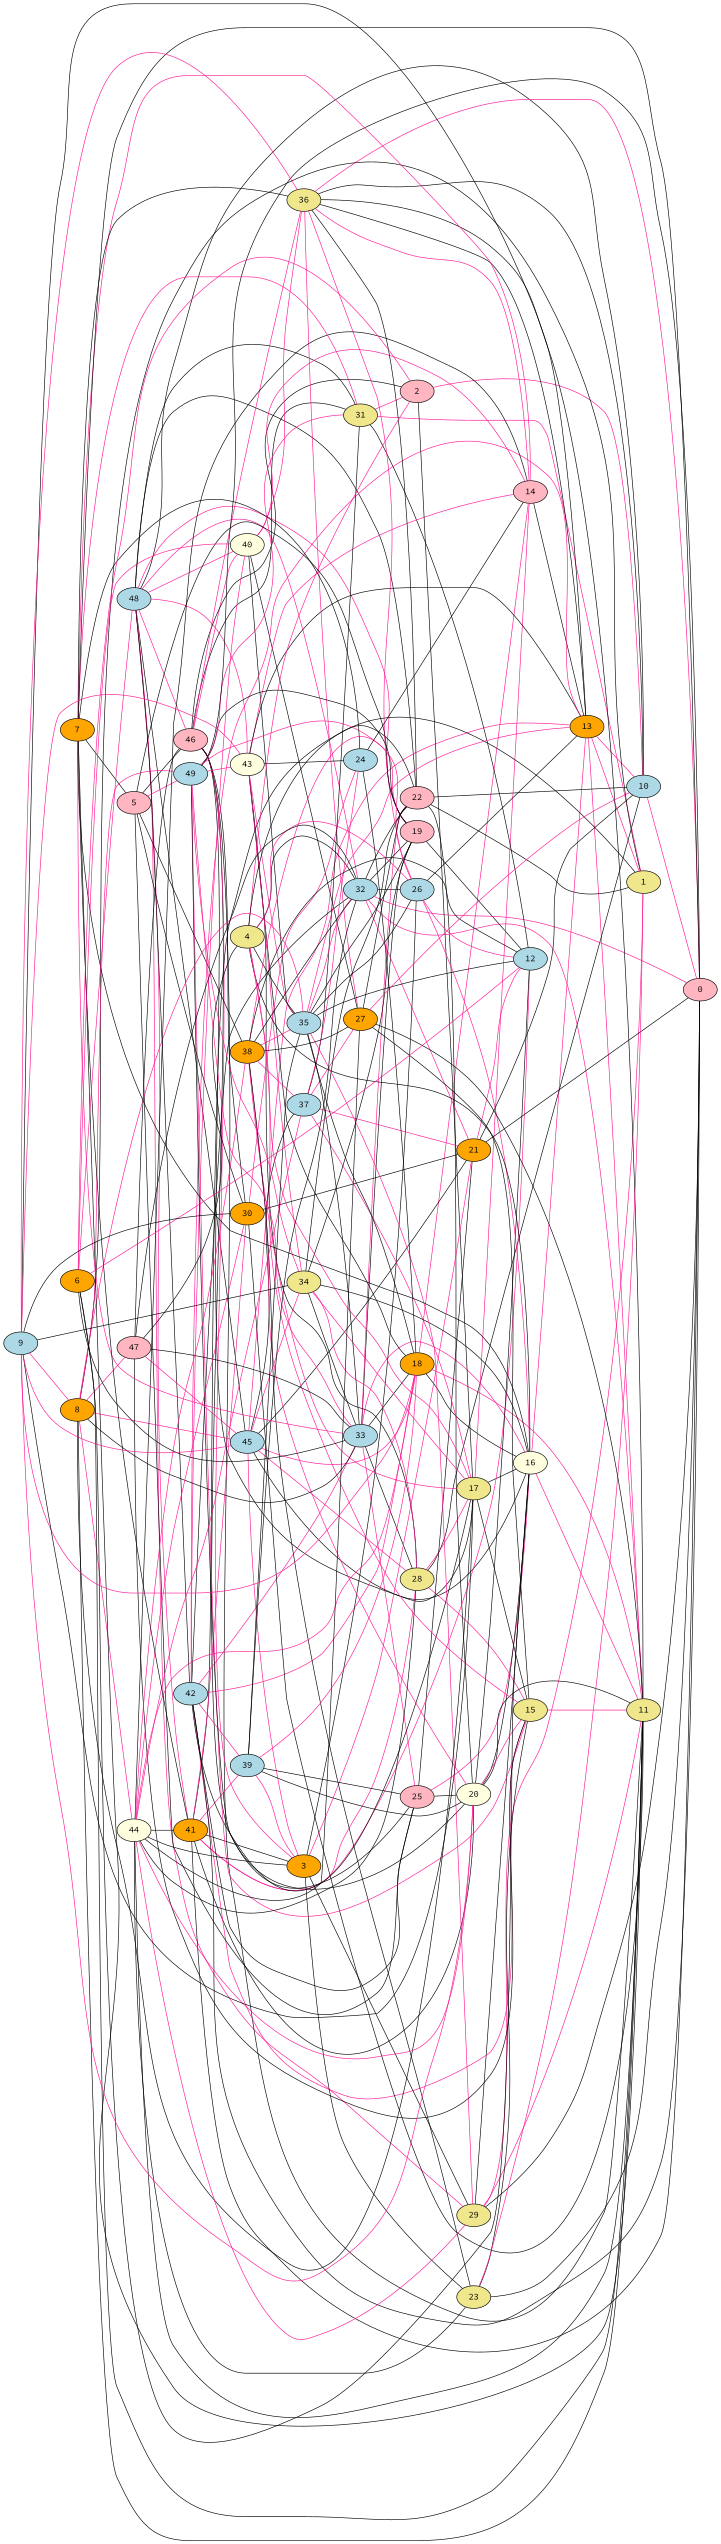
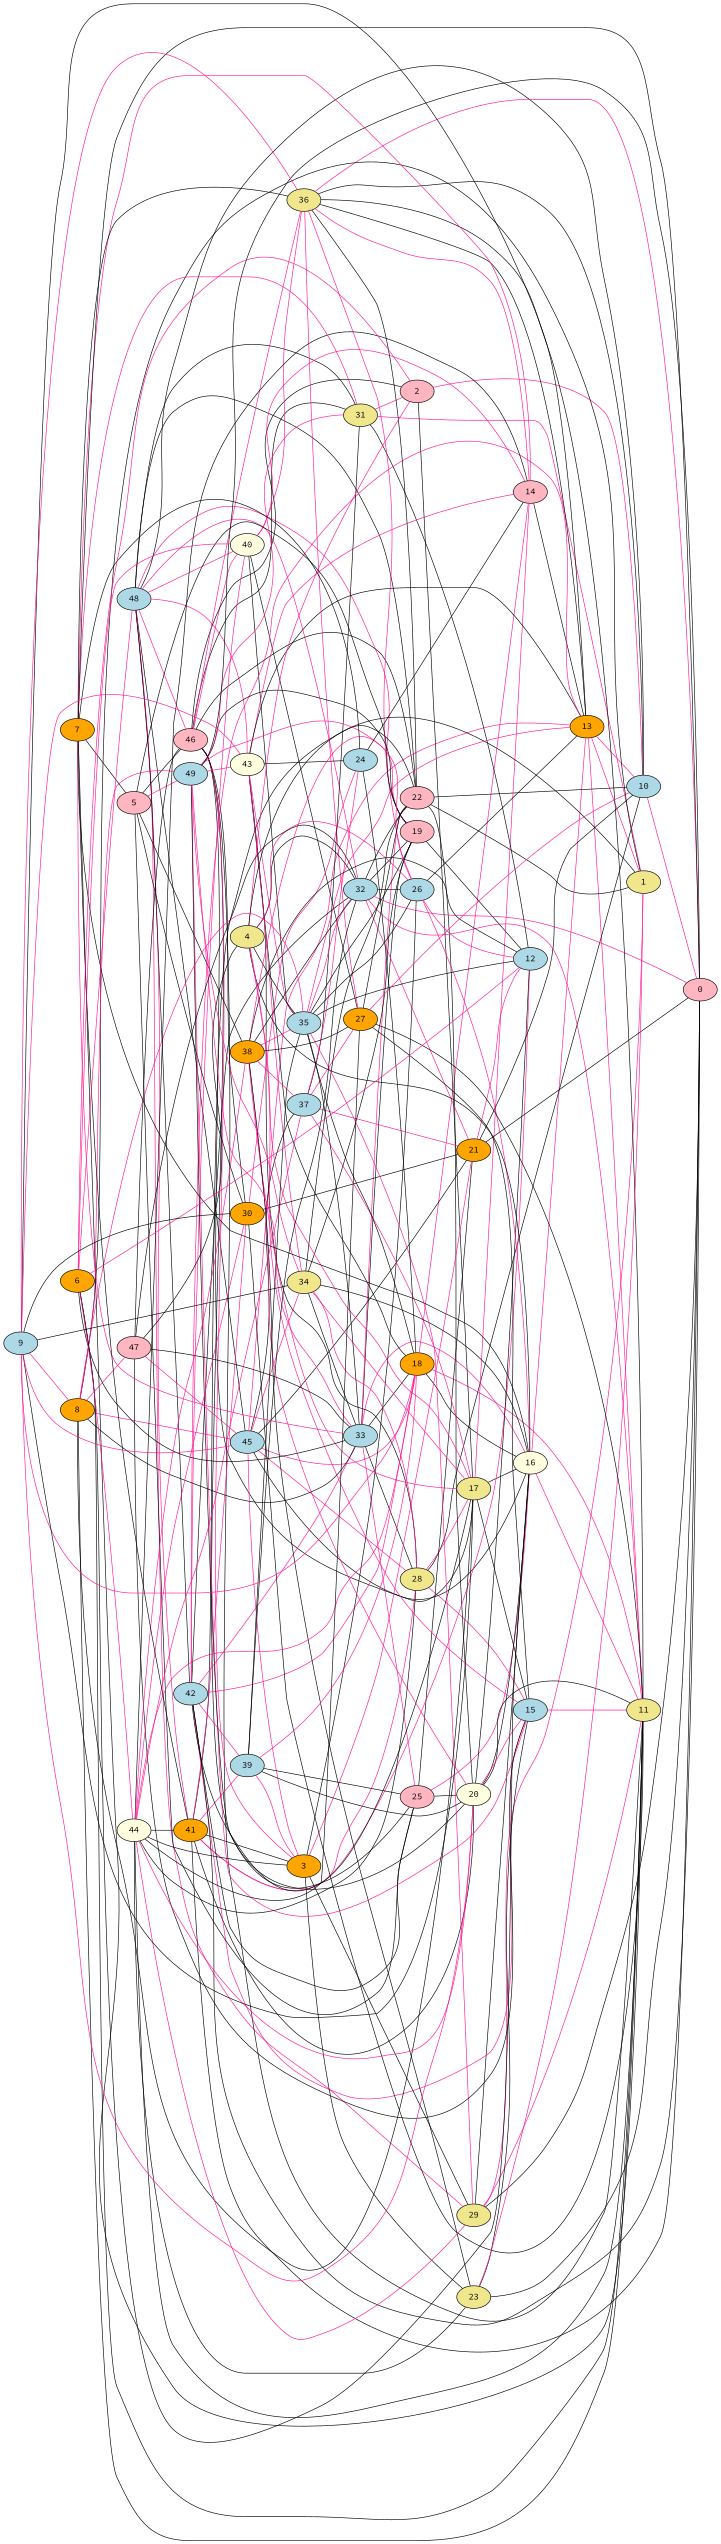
none -> (333, 633)
(114, 1680) -> (111, 1555)
(530, 1710) -> (530, 1710)
